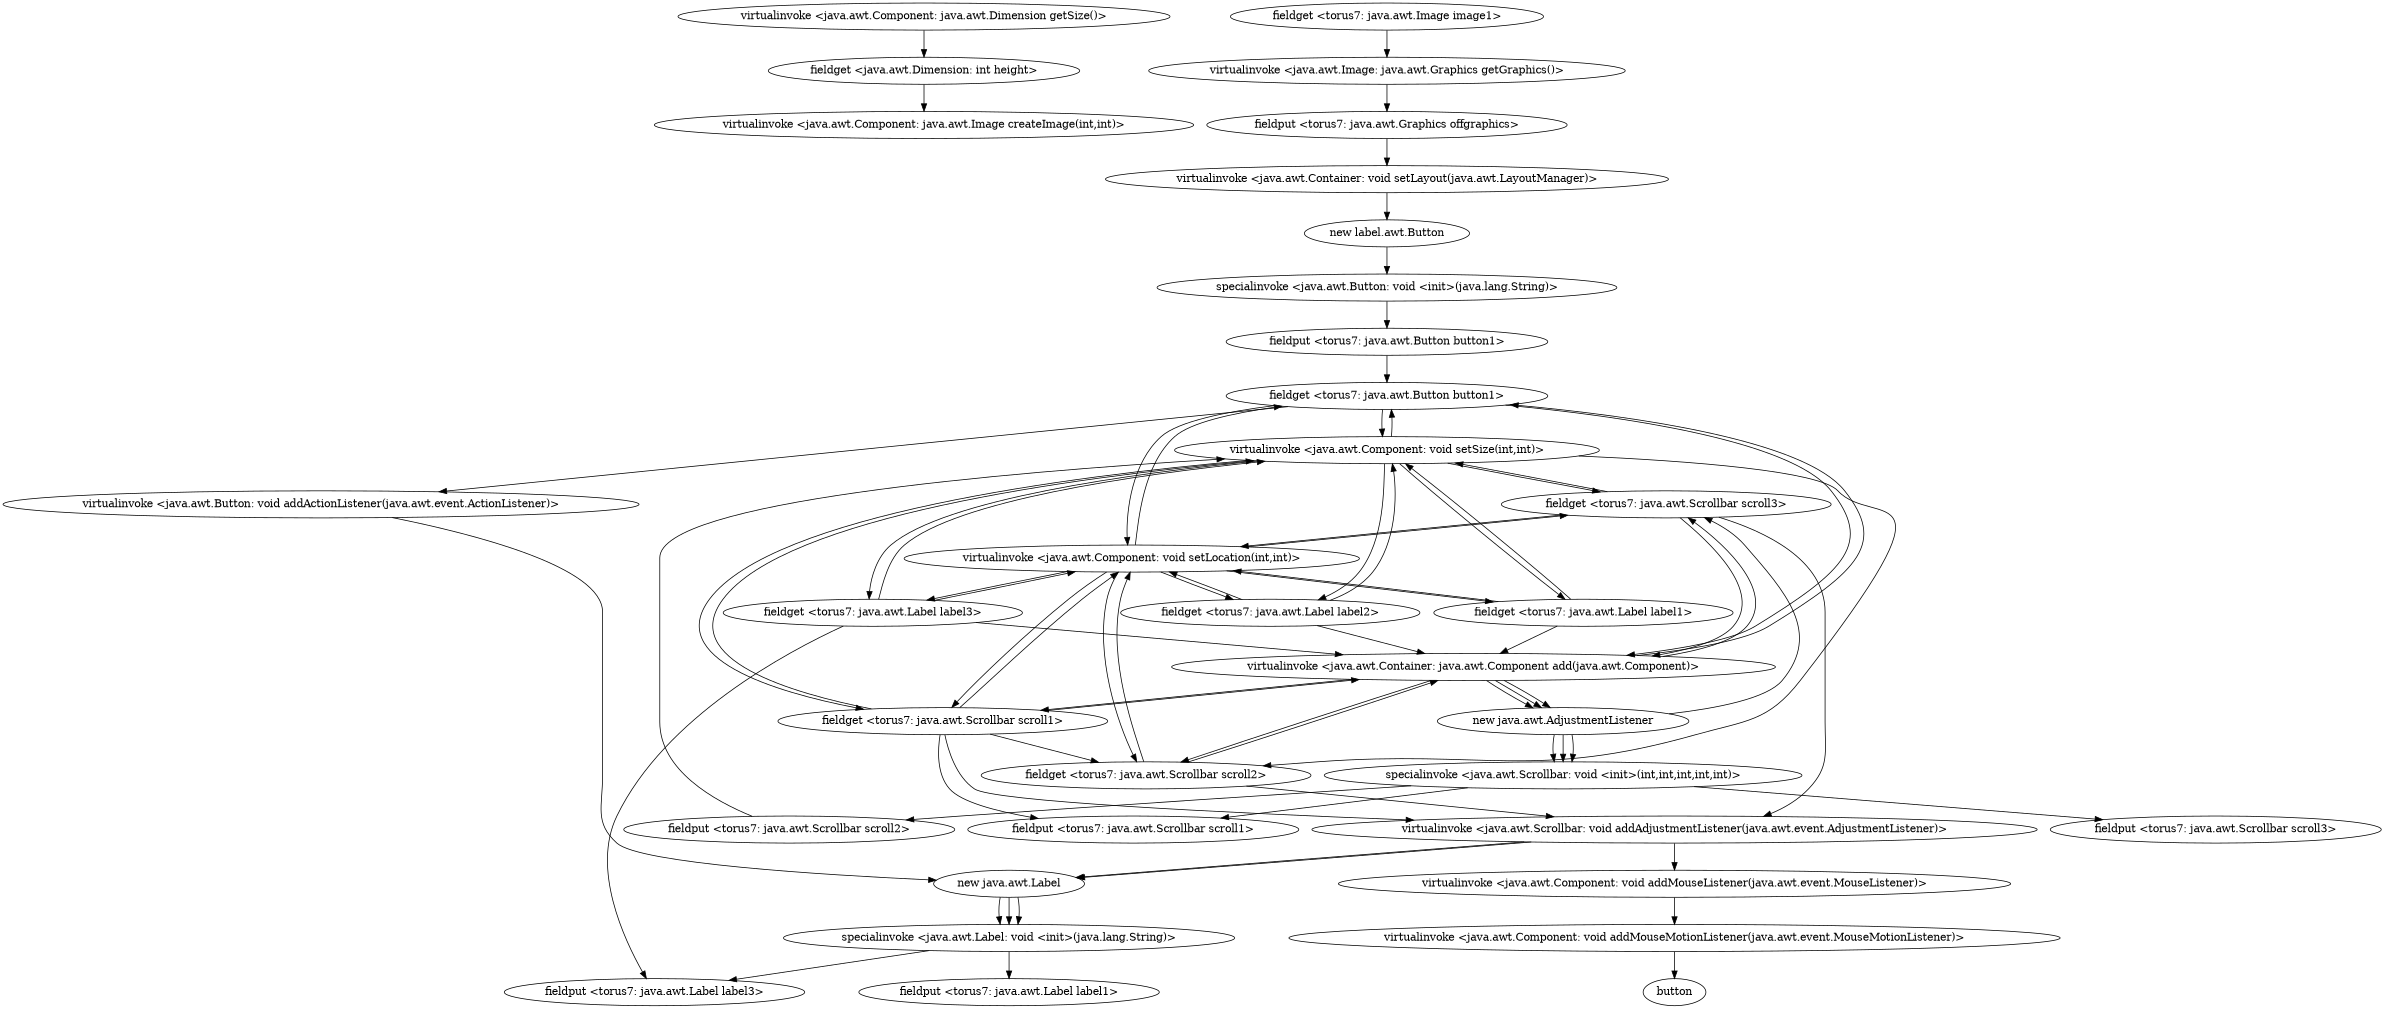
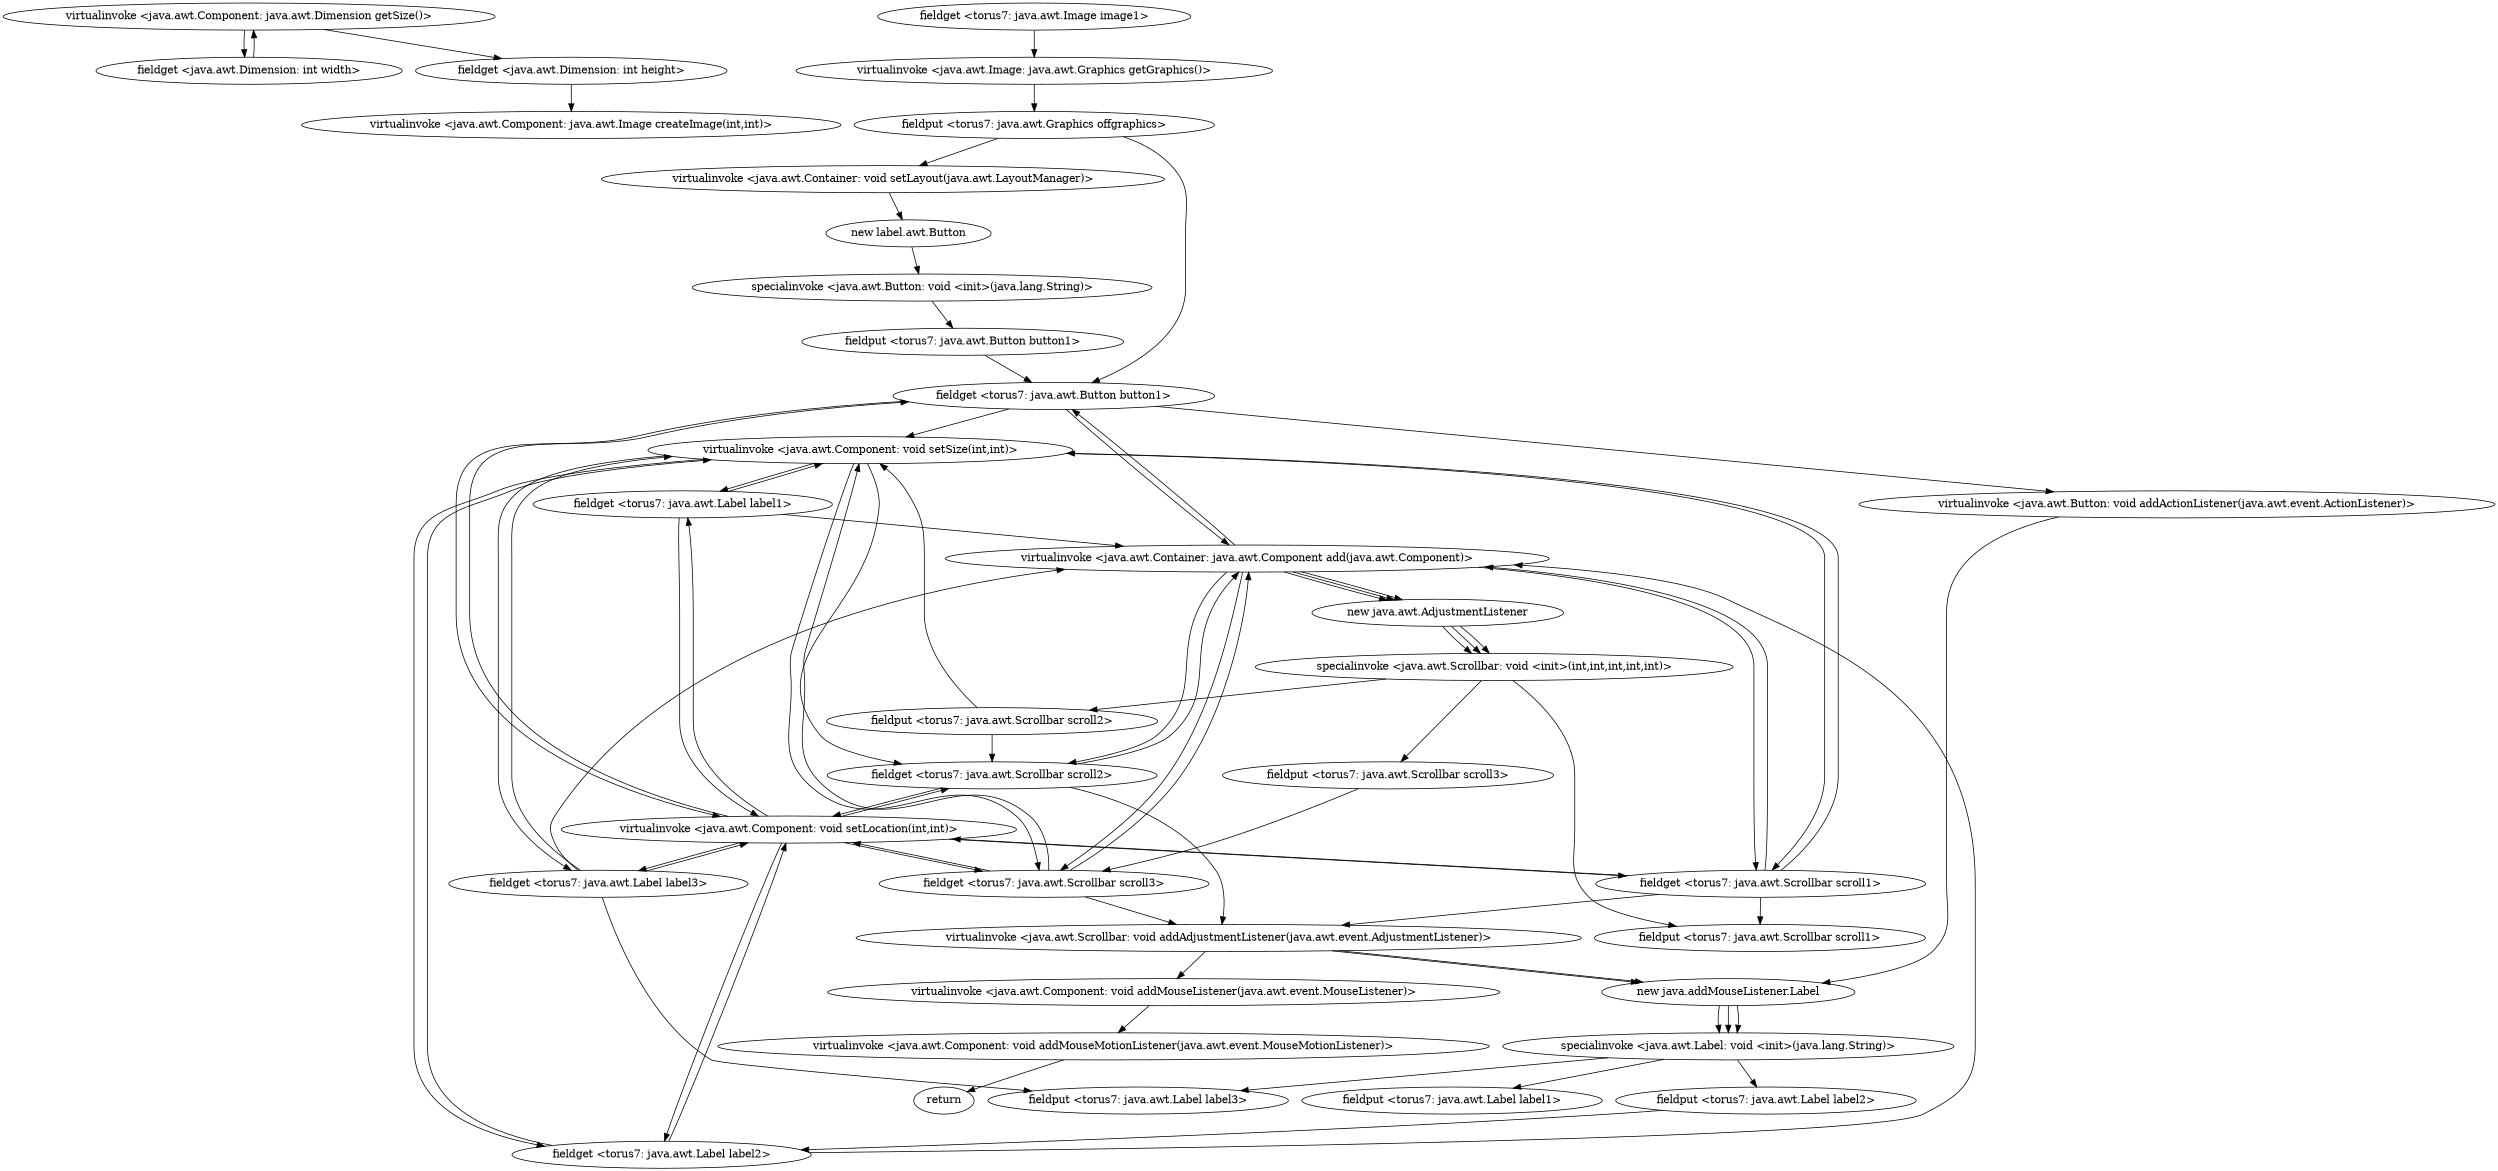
none -> (249, 71)
(1392, 427) -> (1186, 263)
(1799, 646) -> (1236, 835)
(1041, 747) -> (992, 745)
(1009, 884) -> (1728, 992)
(1675, 992) -> (944, 1101)
none -> (1766, 1101)
